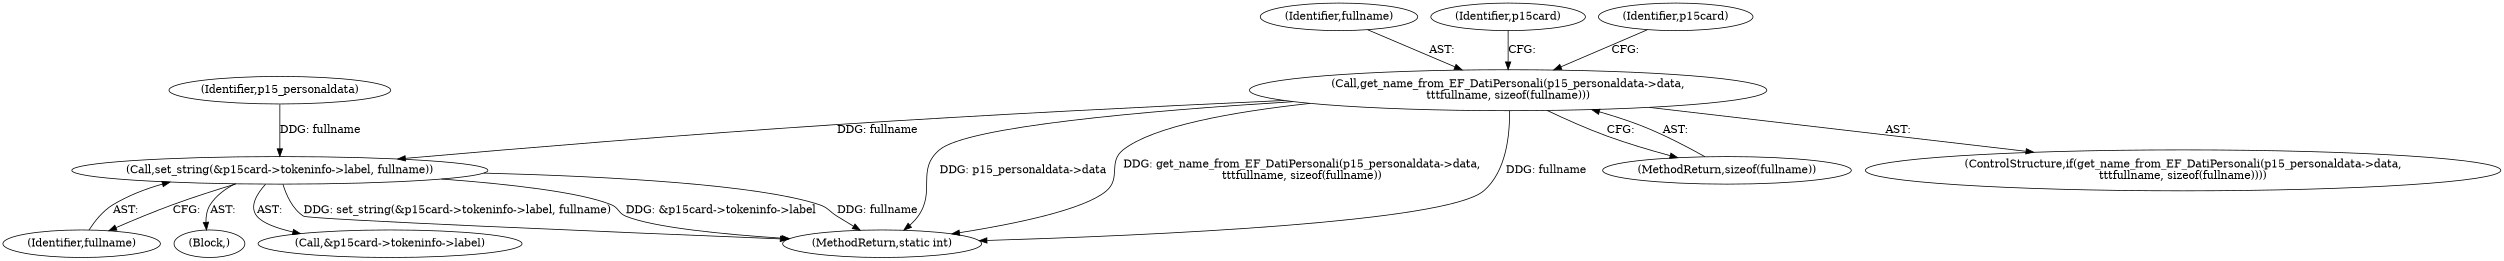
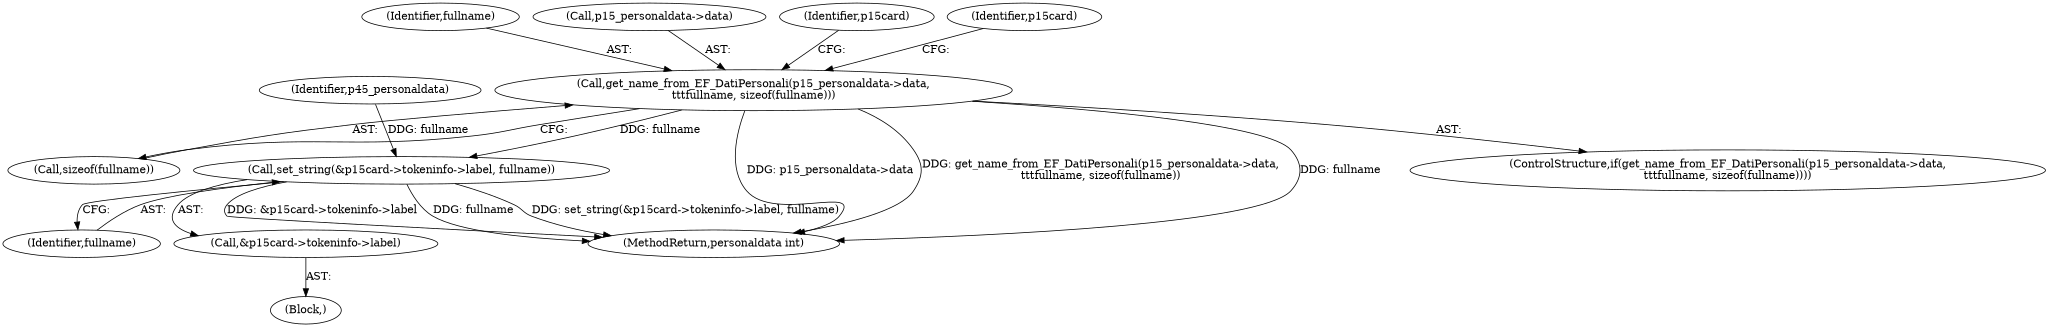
none -> (649, 17)
(280, 90) -> (370, 90)
(1727, 170) -> (94, 170)
(215, 199) -> (306, 273)
(882, 244) -> (714, 244)
